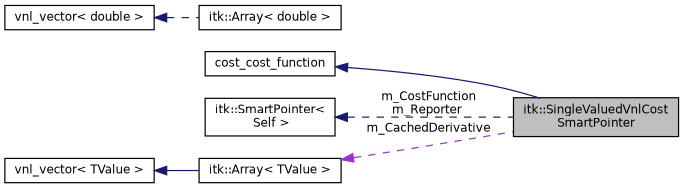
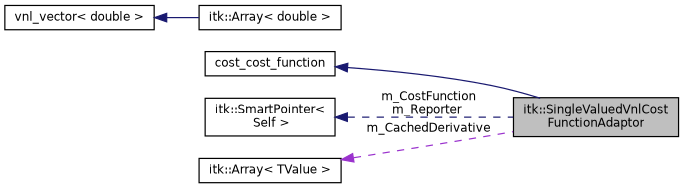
(183, 18) -> (183, 18)
(596, 117) -> (596, 117)
(80, 171) -> none
